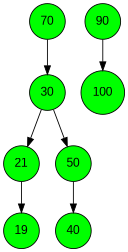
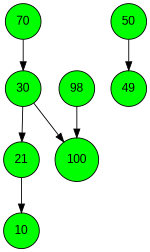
(103, 21) -> (77, 89)
(59, 124) -> (46, 119)
(21, 231) -> (21, 231)
(73, 231) -> (129, 89)
